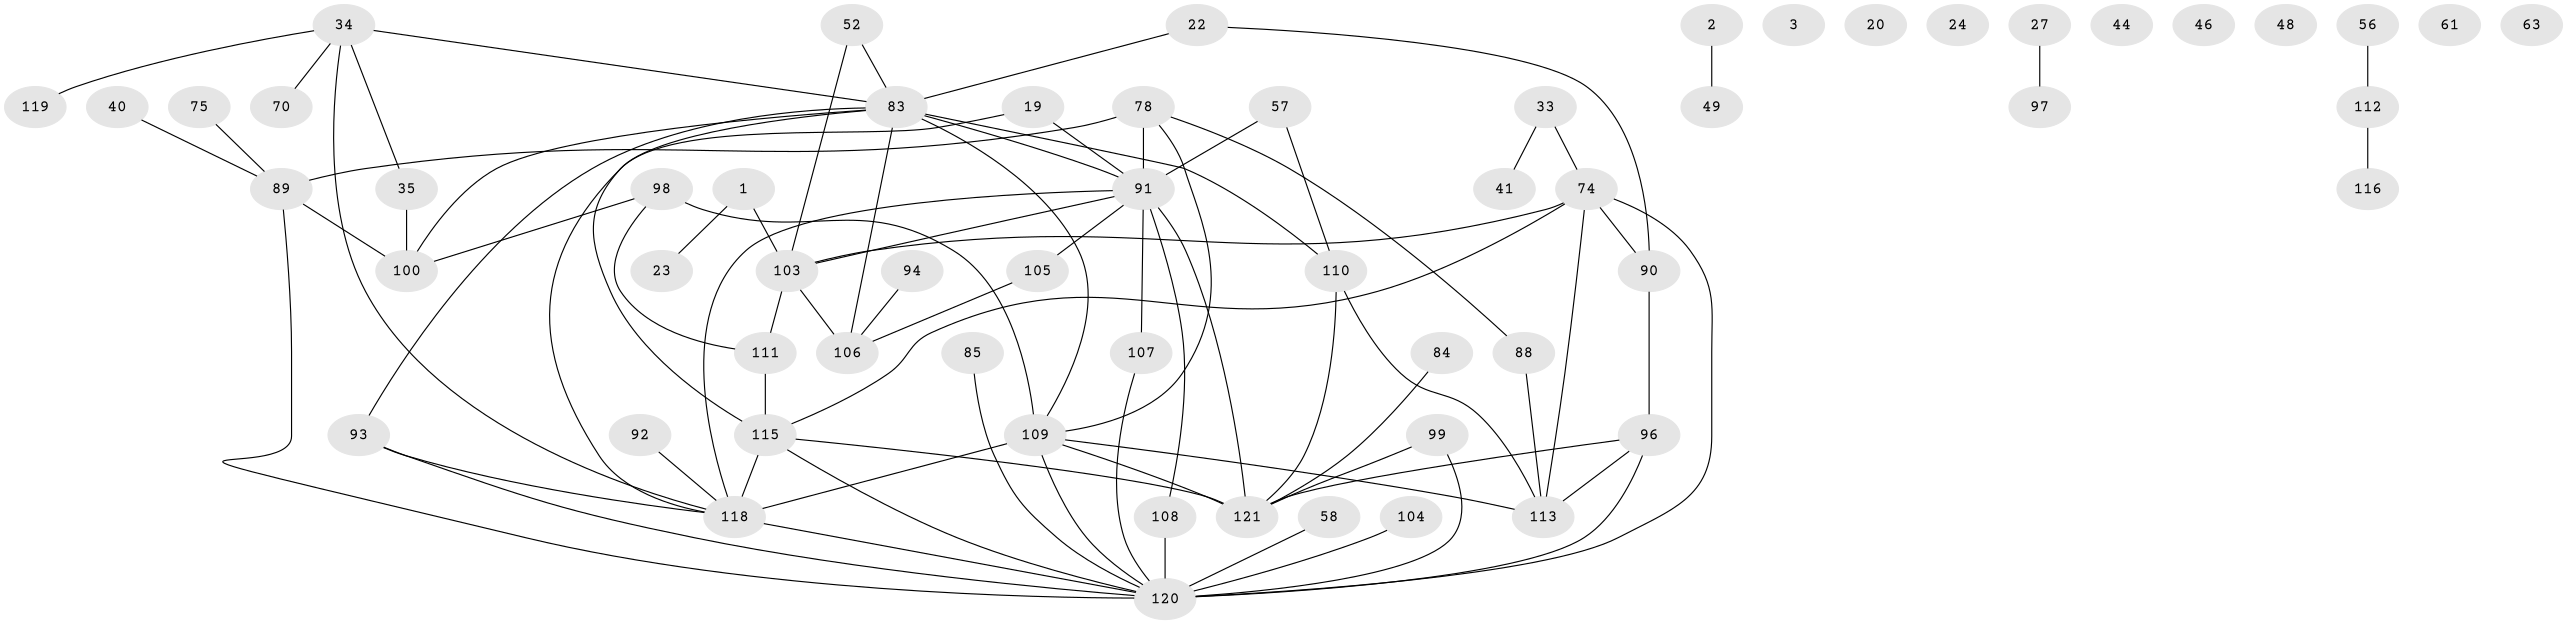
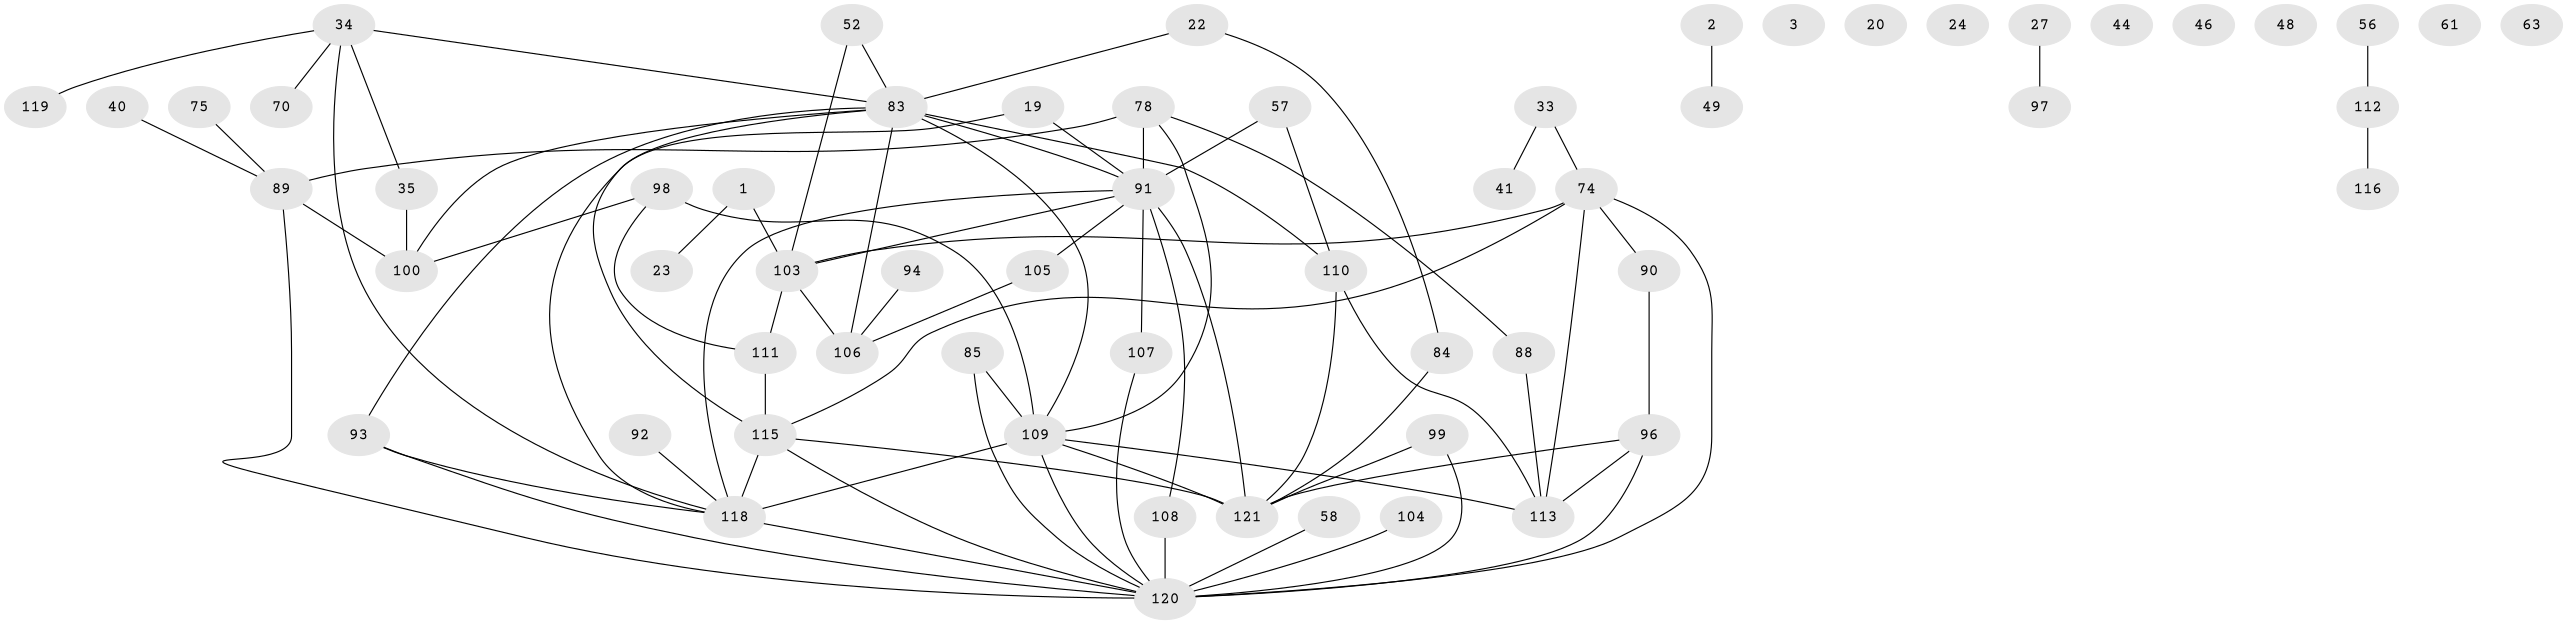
(1500, 57) -> (1370, 153)
none -> (1004, 394)
